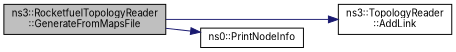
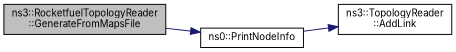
(247, 19) -> (316, 30)
